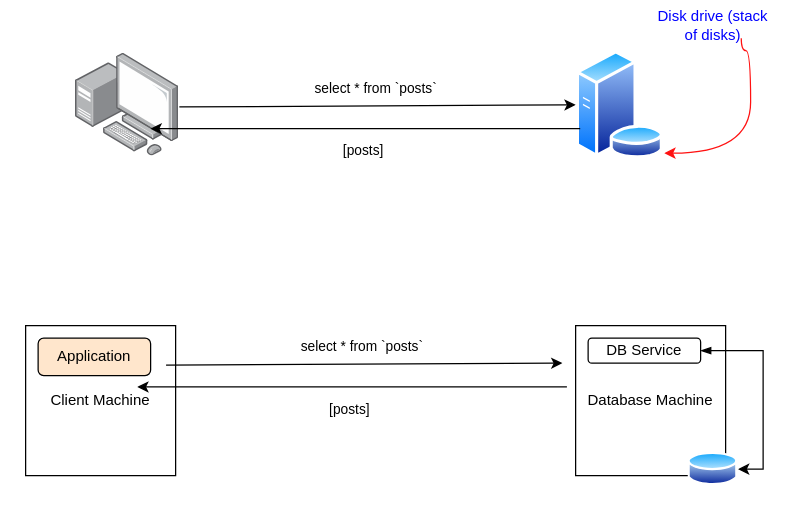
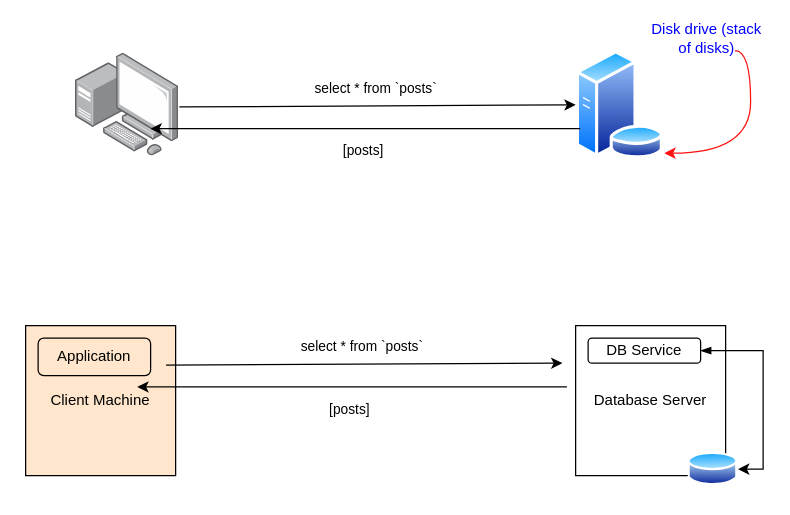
(713, 26) -> (707, 38)
(101, 401) -> (101, 401)
(651, 401) -> (651, 401)
